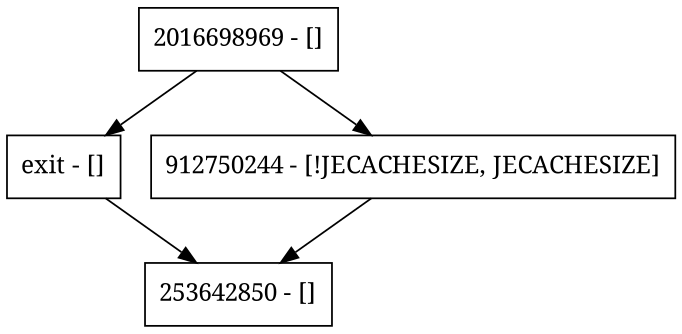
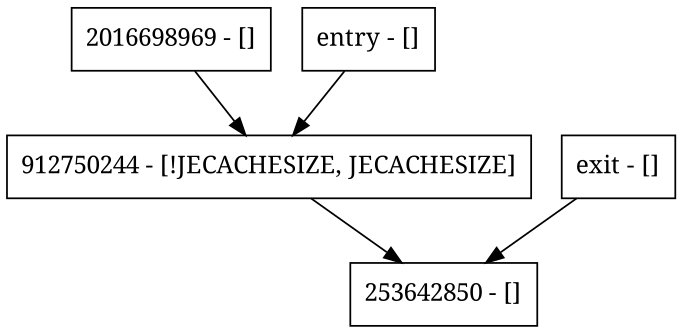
none -> (369, 39)
(159, 98) -> none
